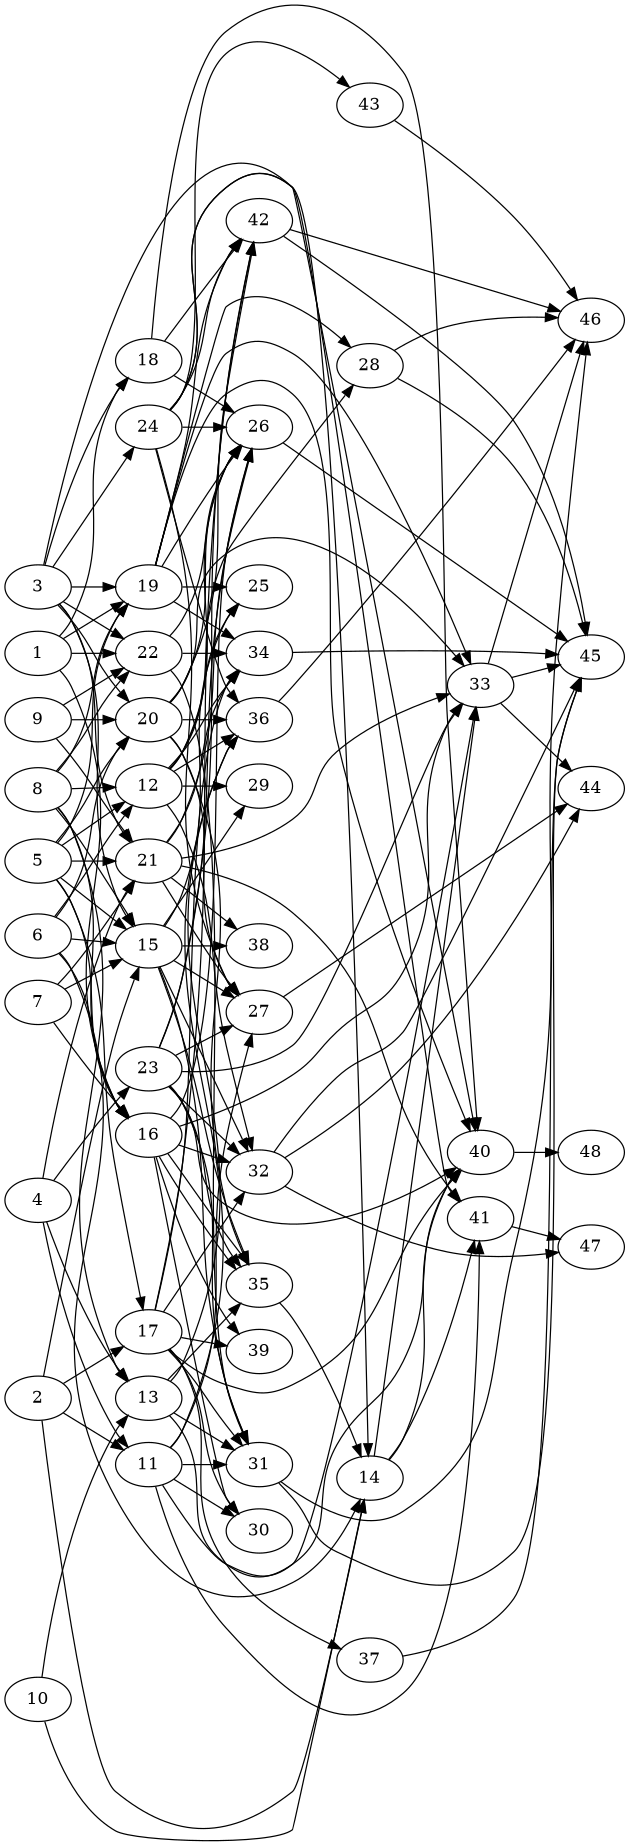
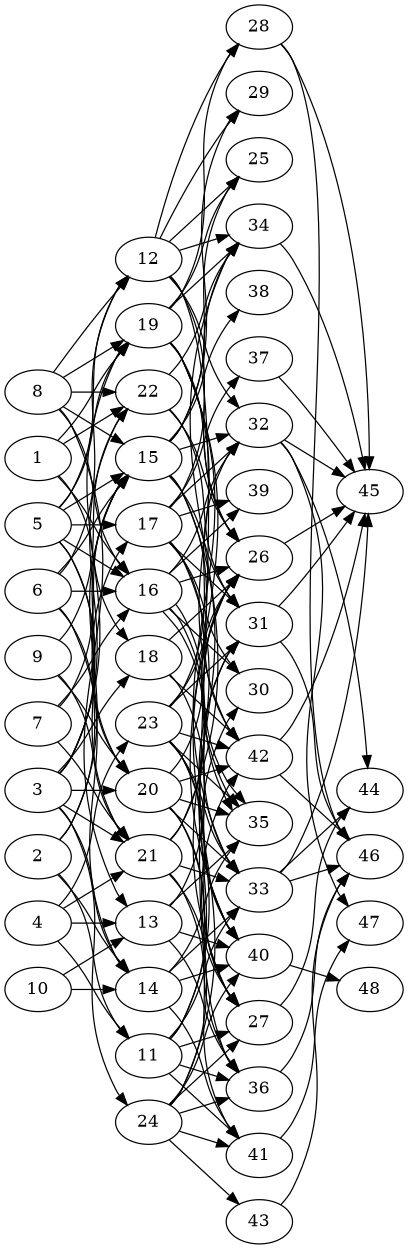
(199, 900) -> none
(325, 1374) -> (202, 913)
